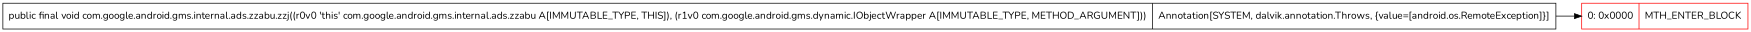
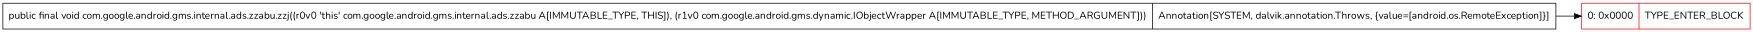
(1693, 16) -> (1695, 16)
